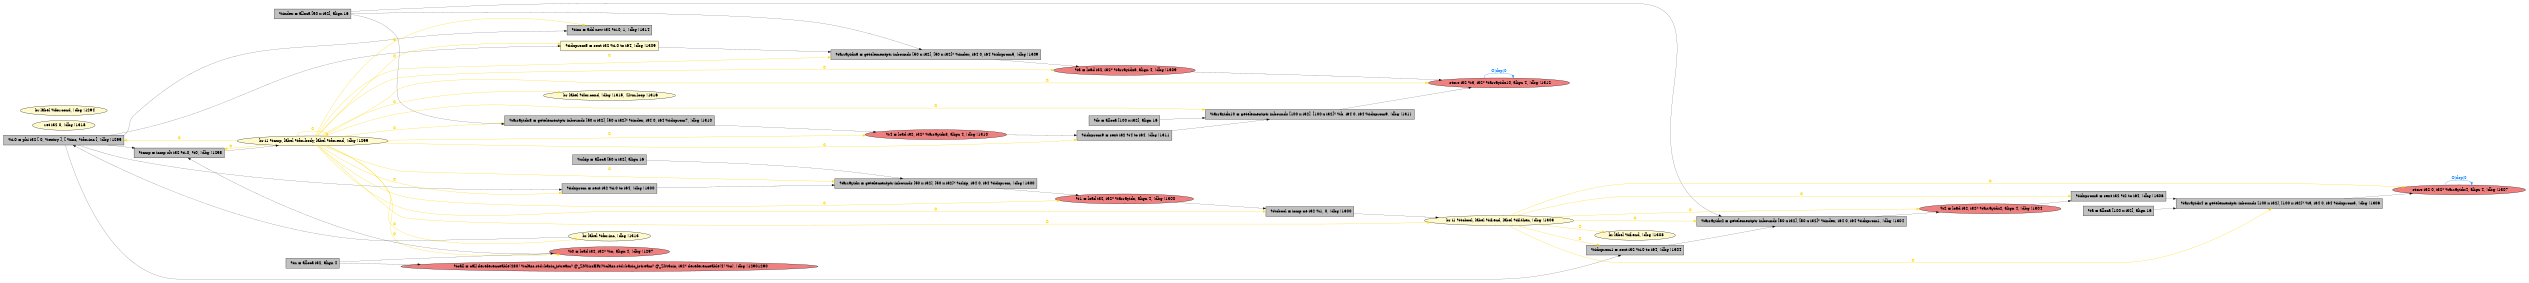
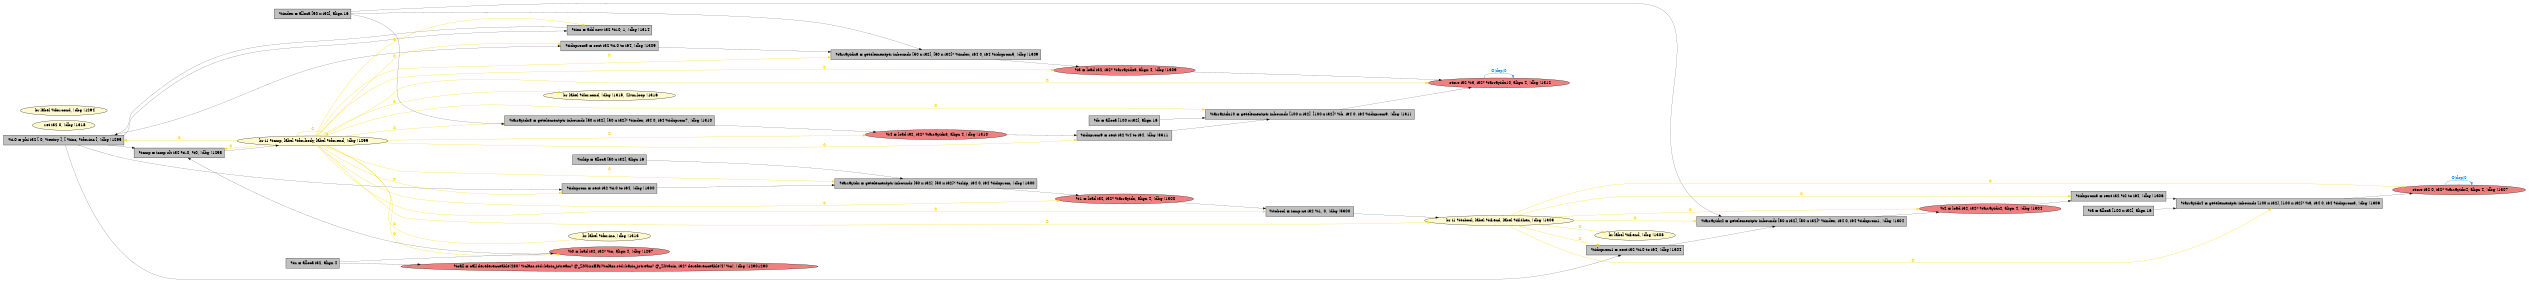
(609, 46) -> (609, 46)
(1124, 135) -> (1124, 135)
(1310, 212) -> (1310, 212)
(315, 233) -> (327, 40)
